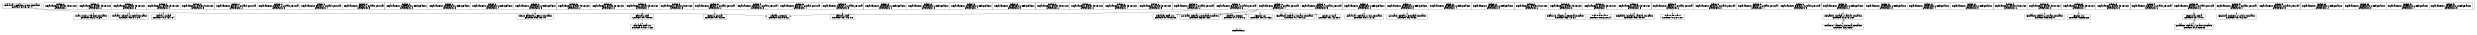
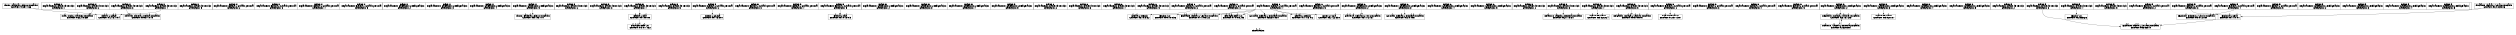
none -> (21, 6)
(22, 6) -> none
none -> (1884, 17)
(2193, 21) -> (2190, 23)
